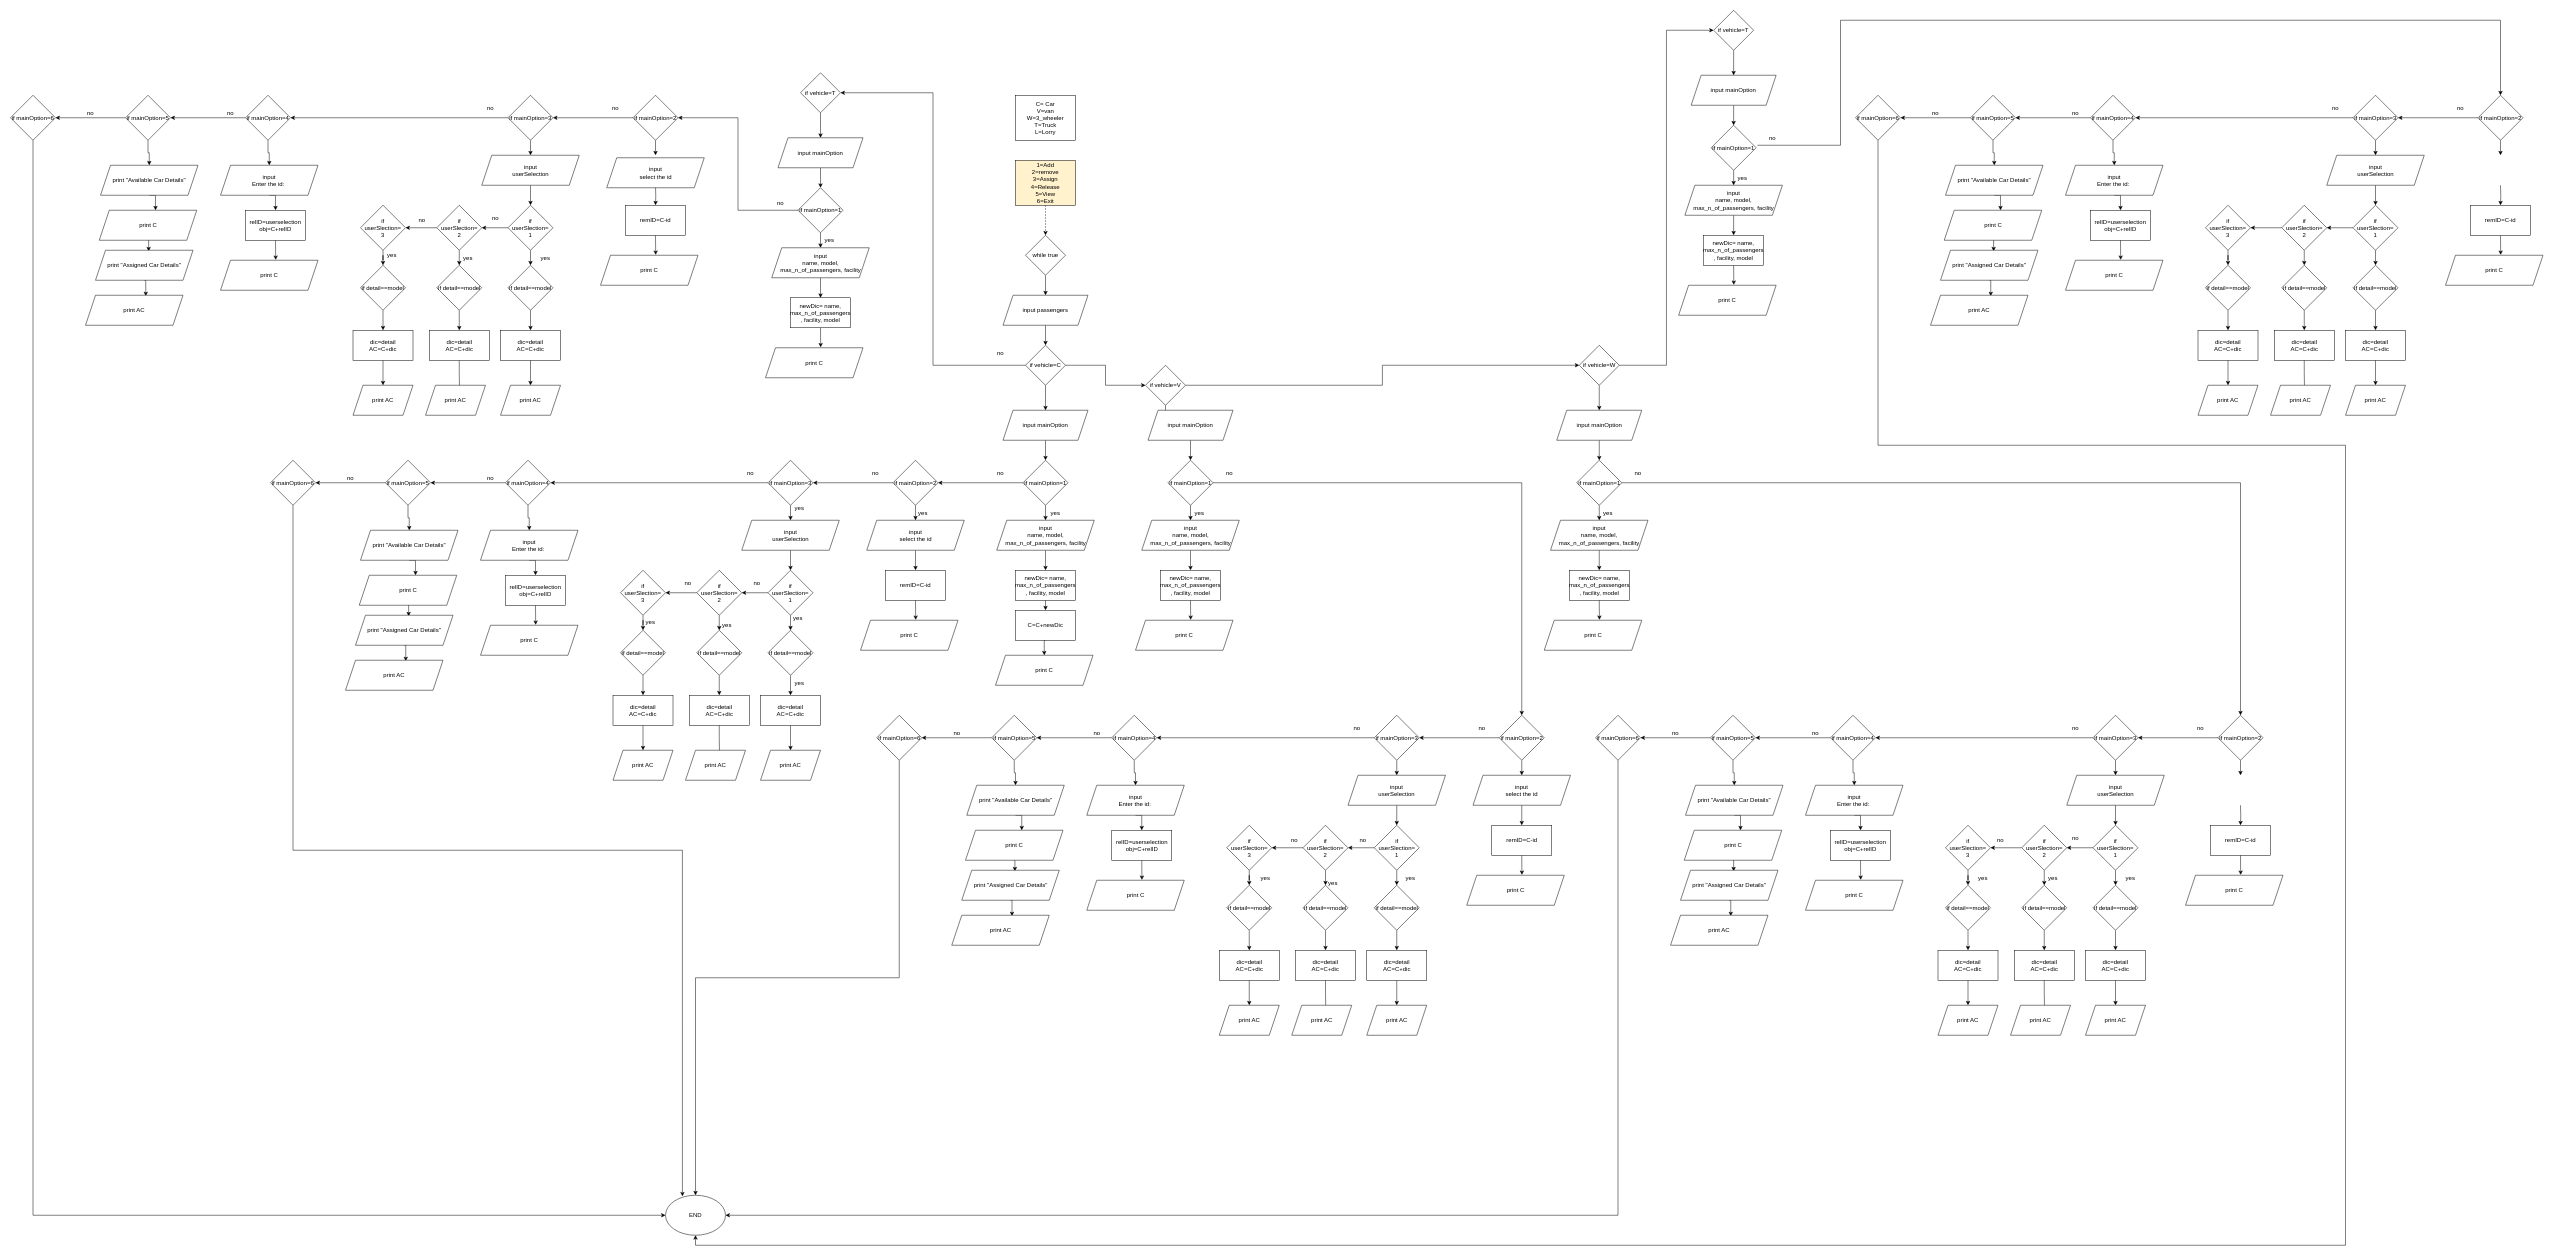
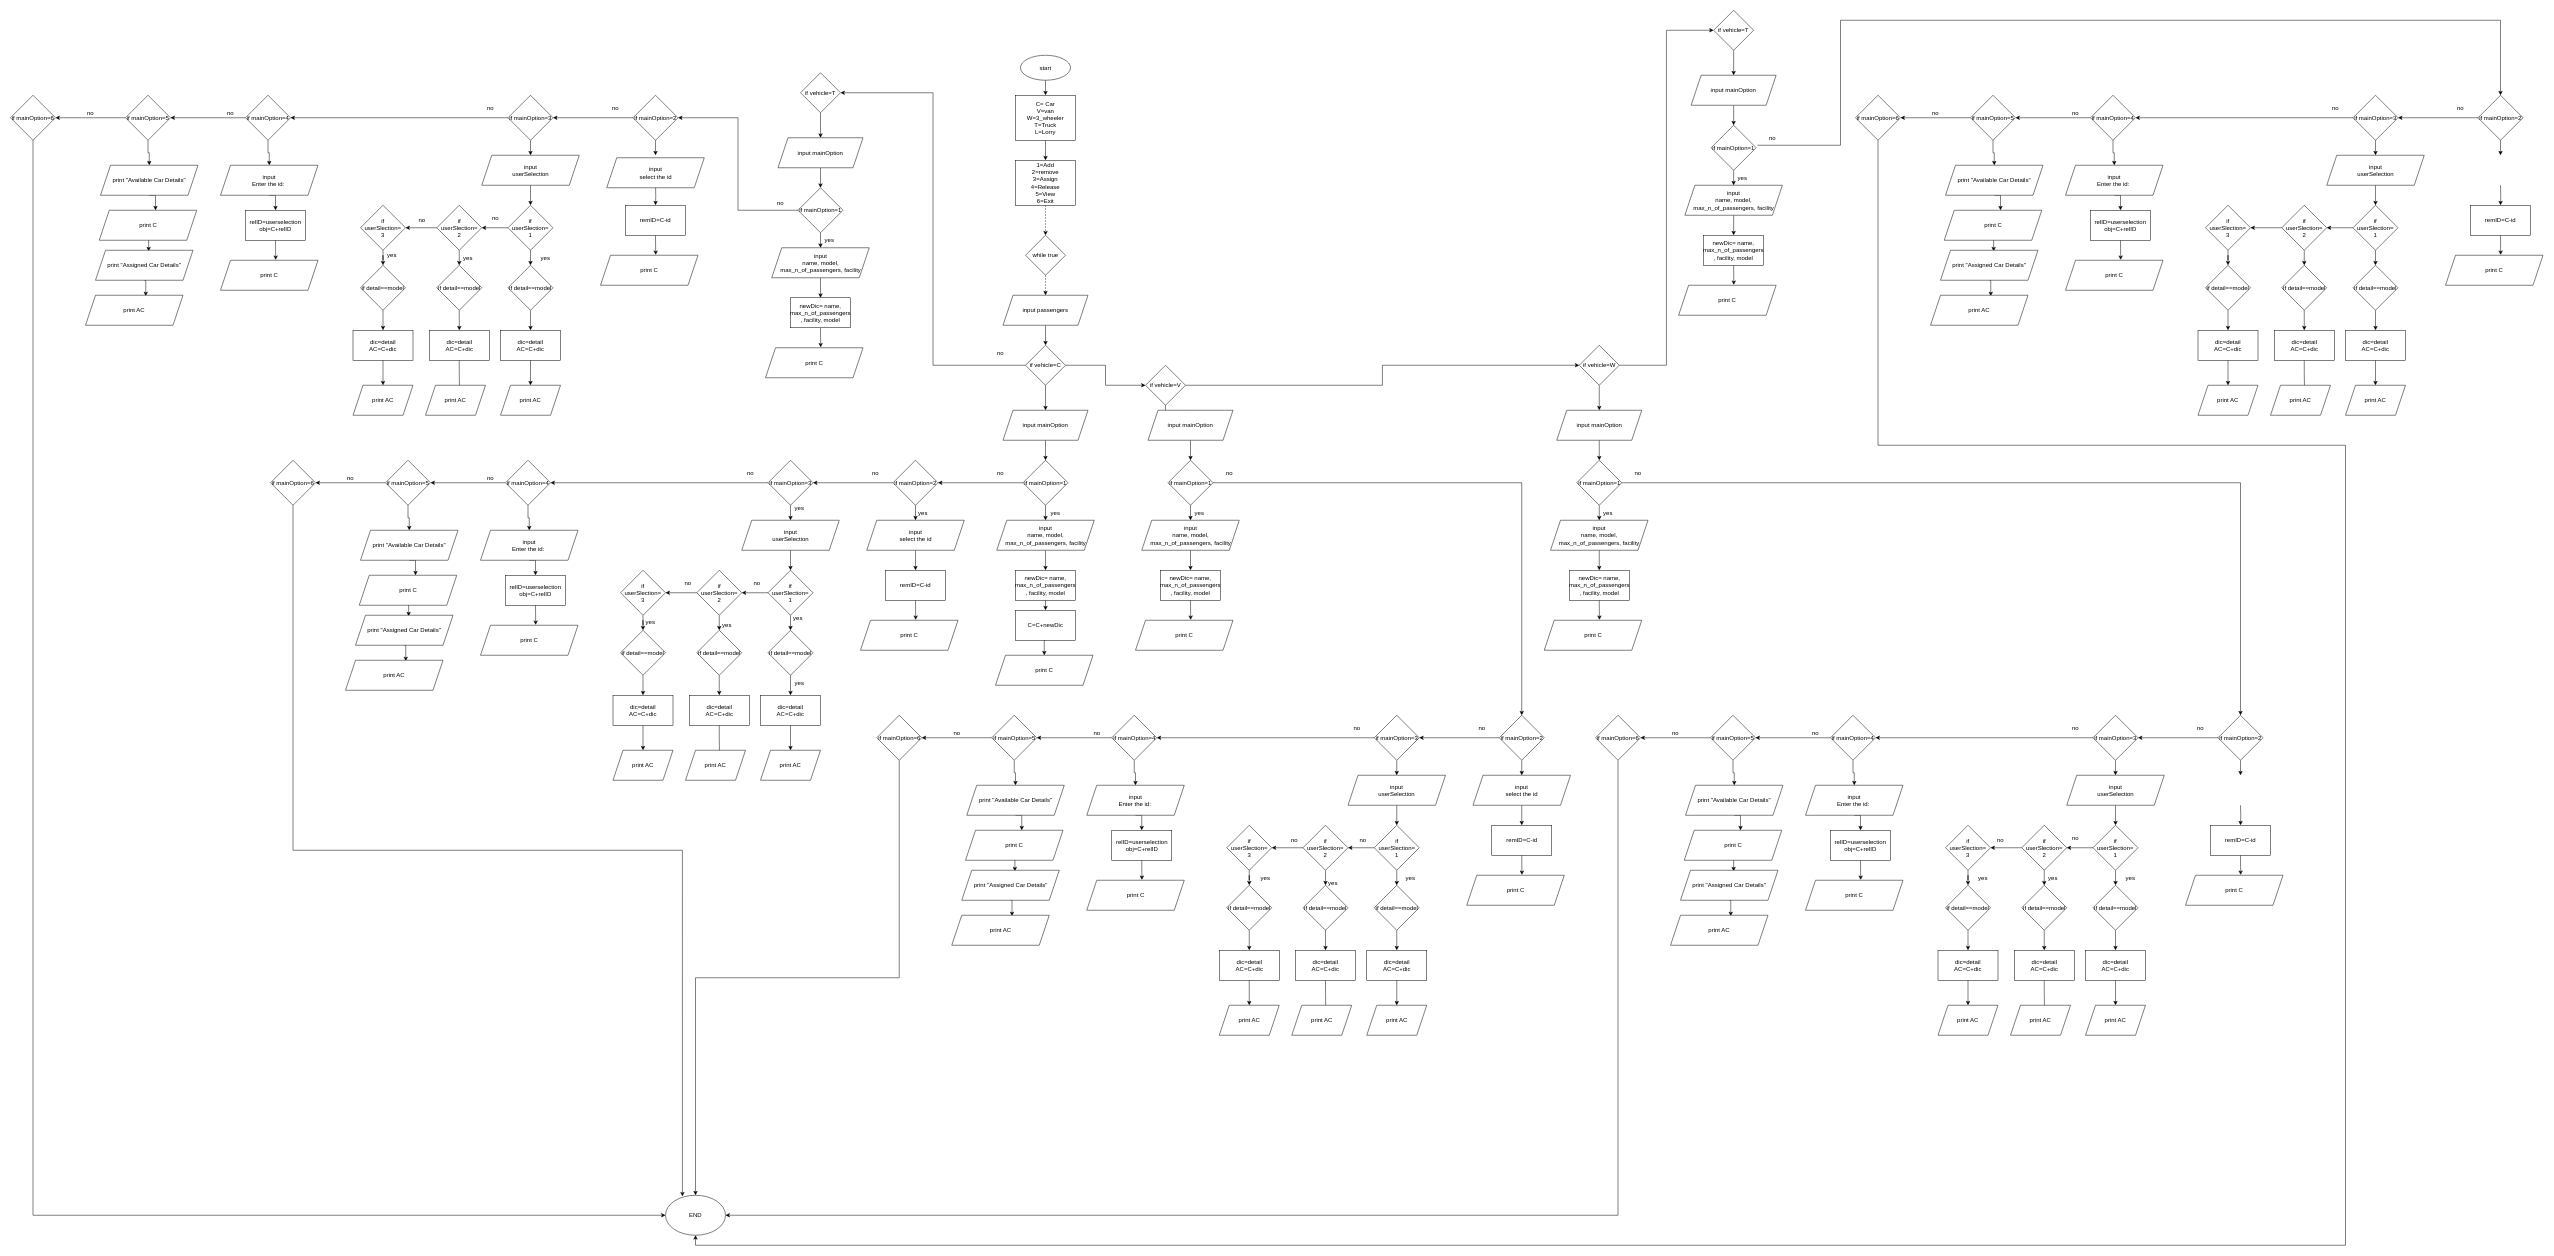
none -> (1045, 68)
none -> (1045, 82)
none -> (1045, 155)
(1045, 183) -> (1045, 183)
(1045, 283) -> (1045, 283)
